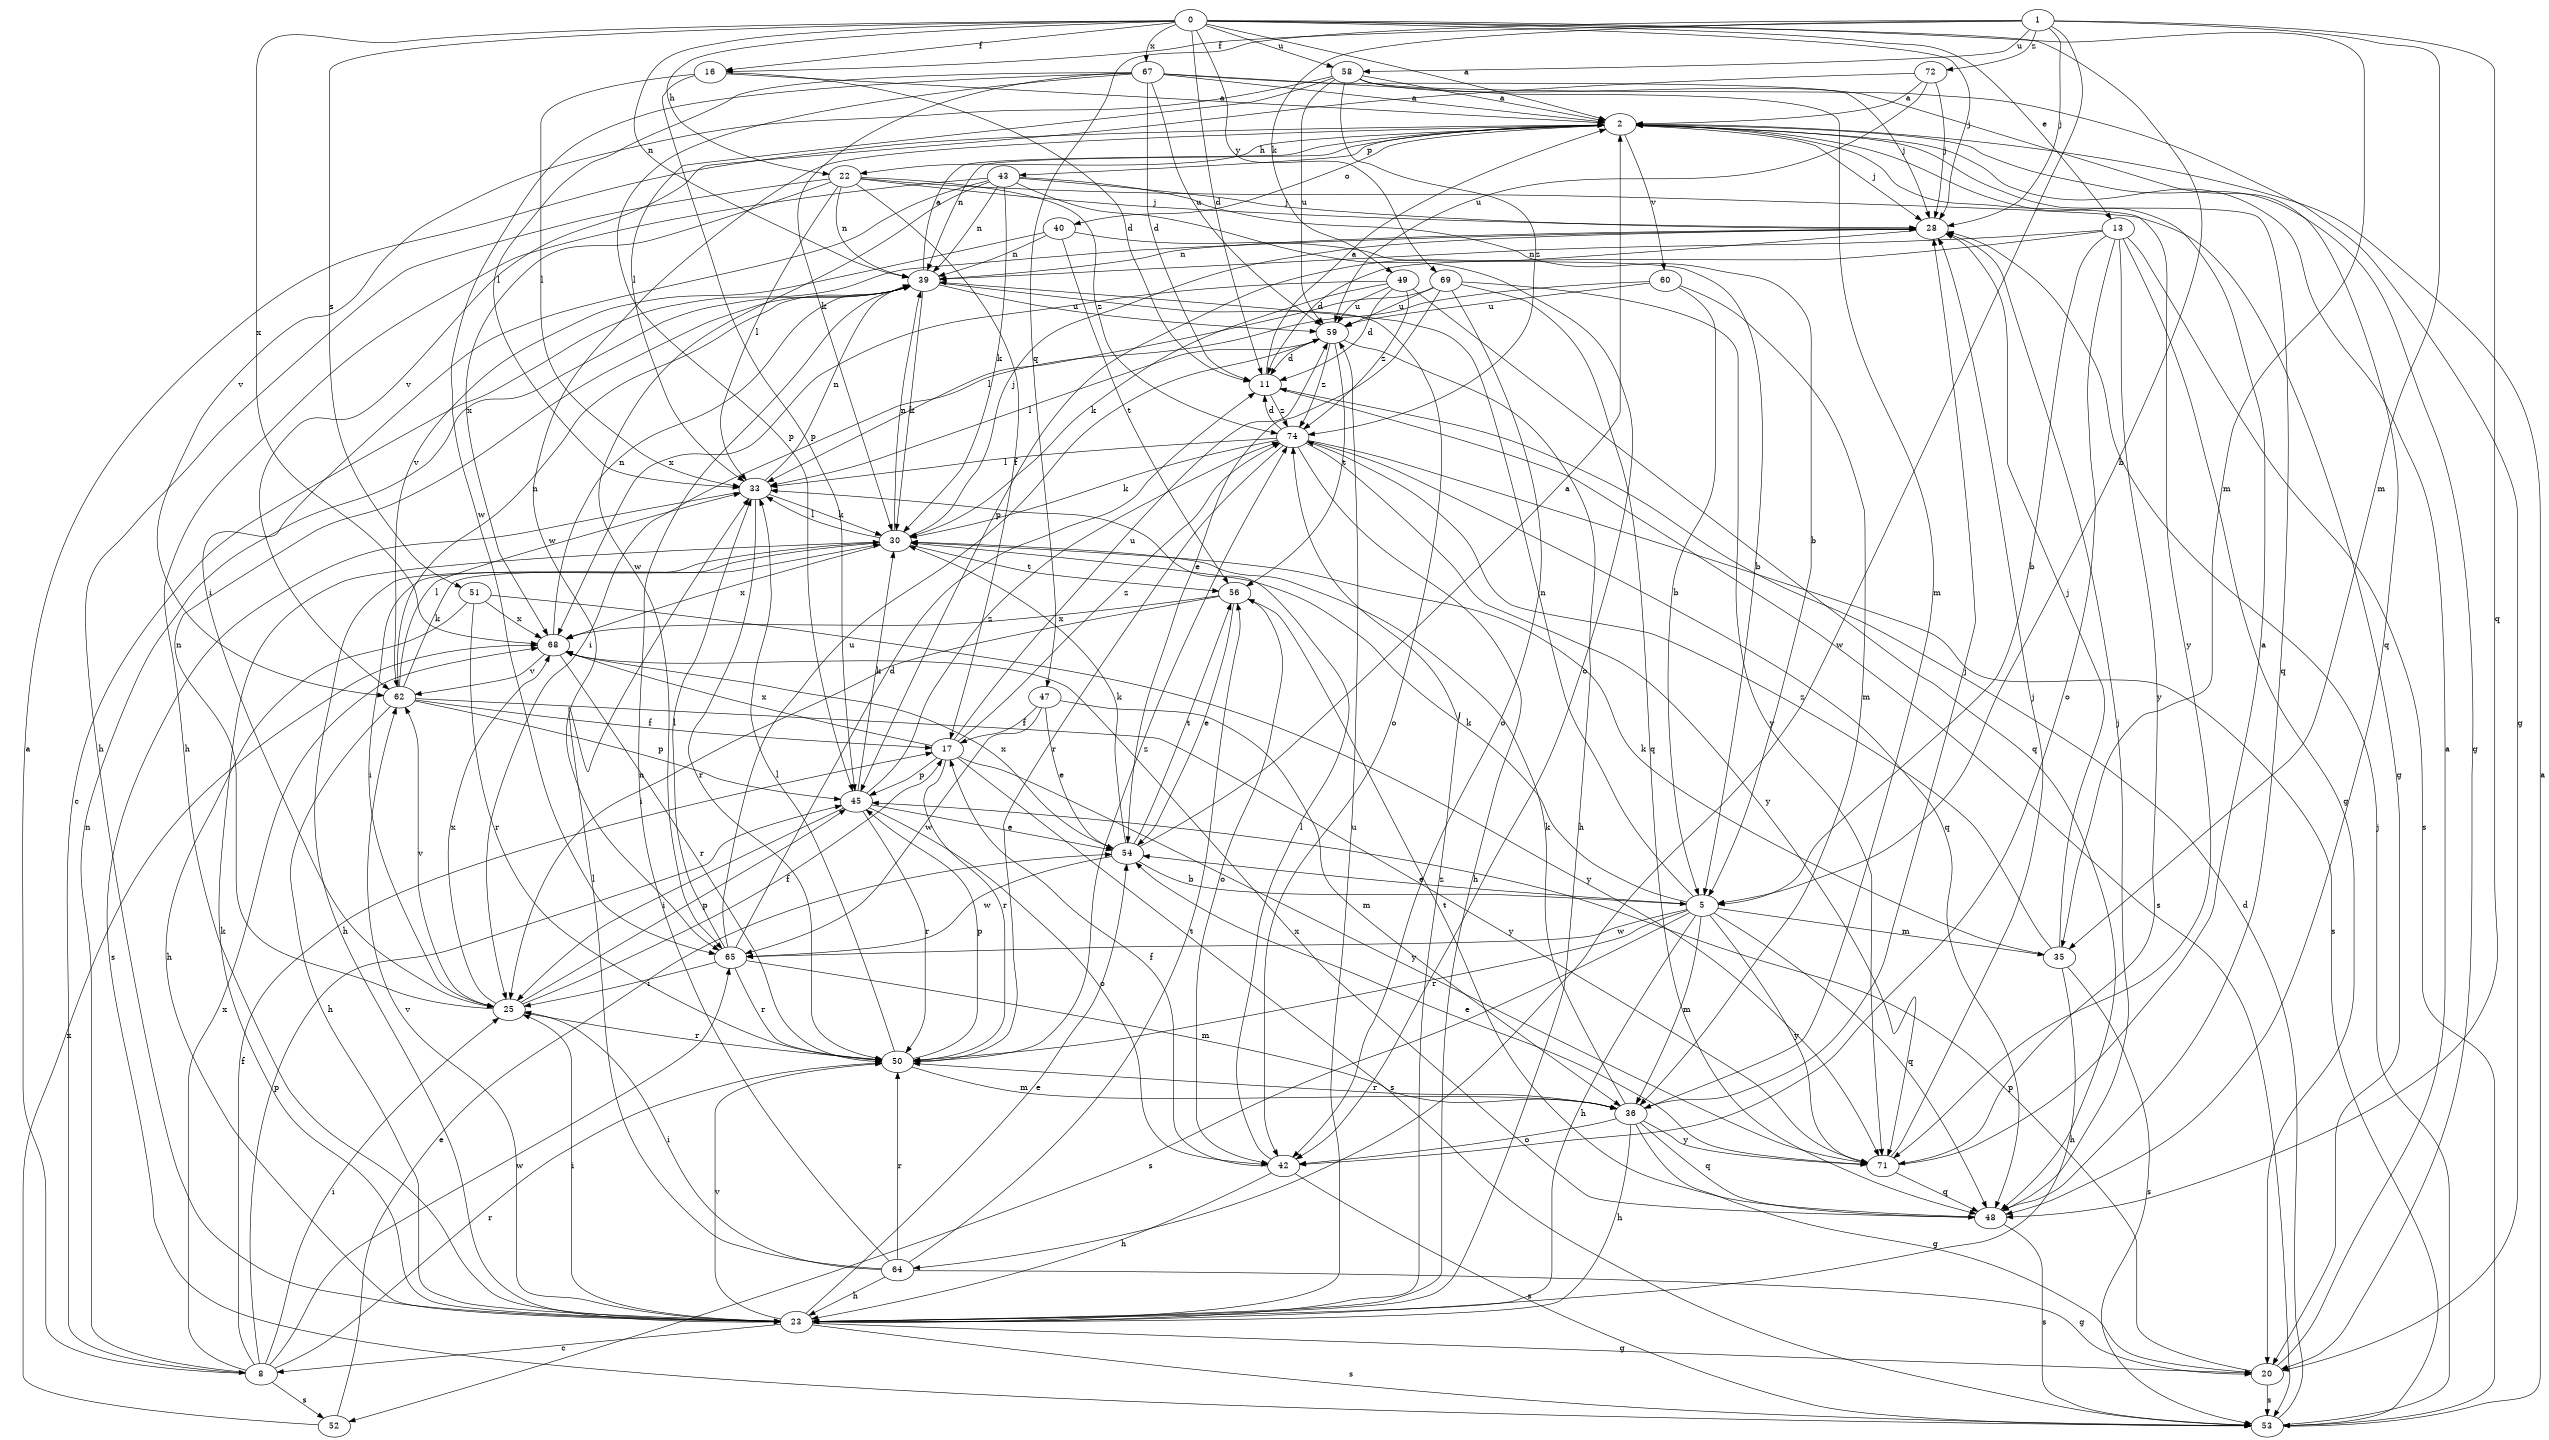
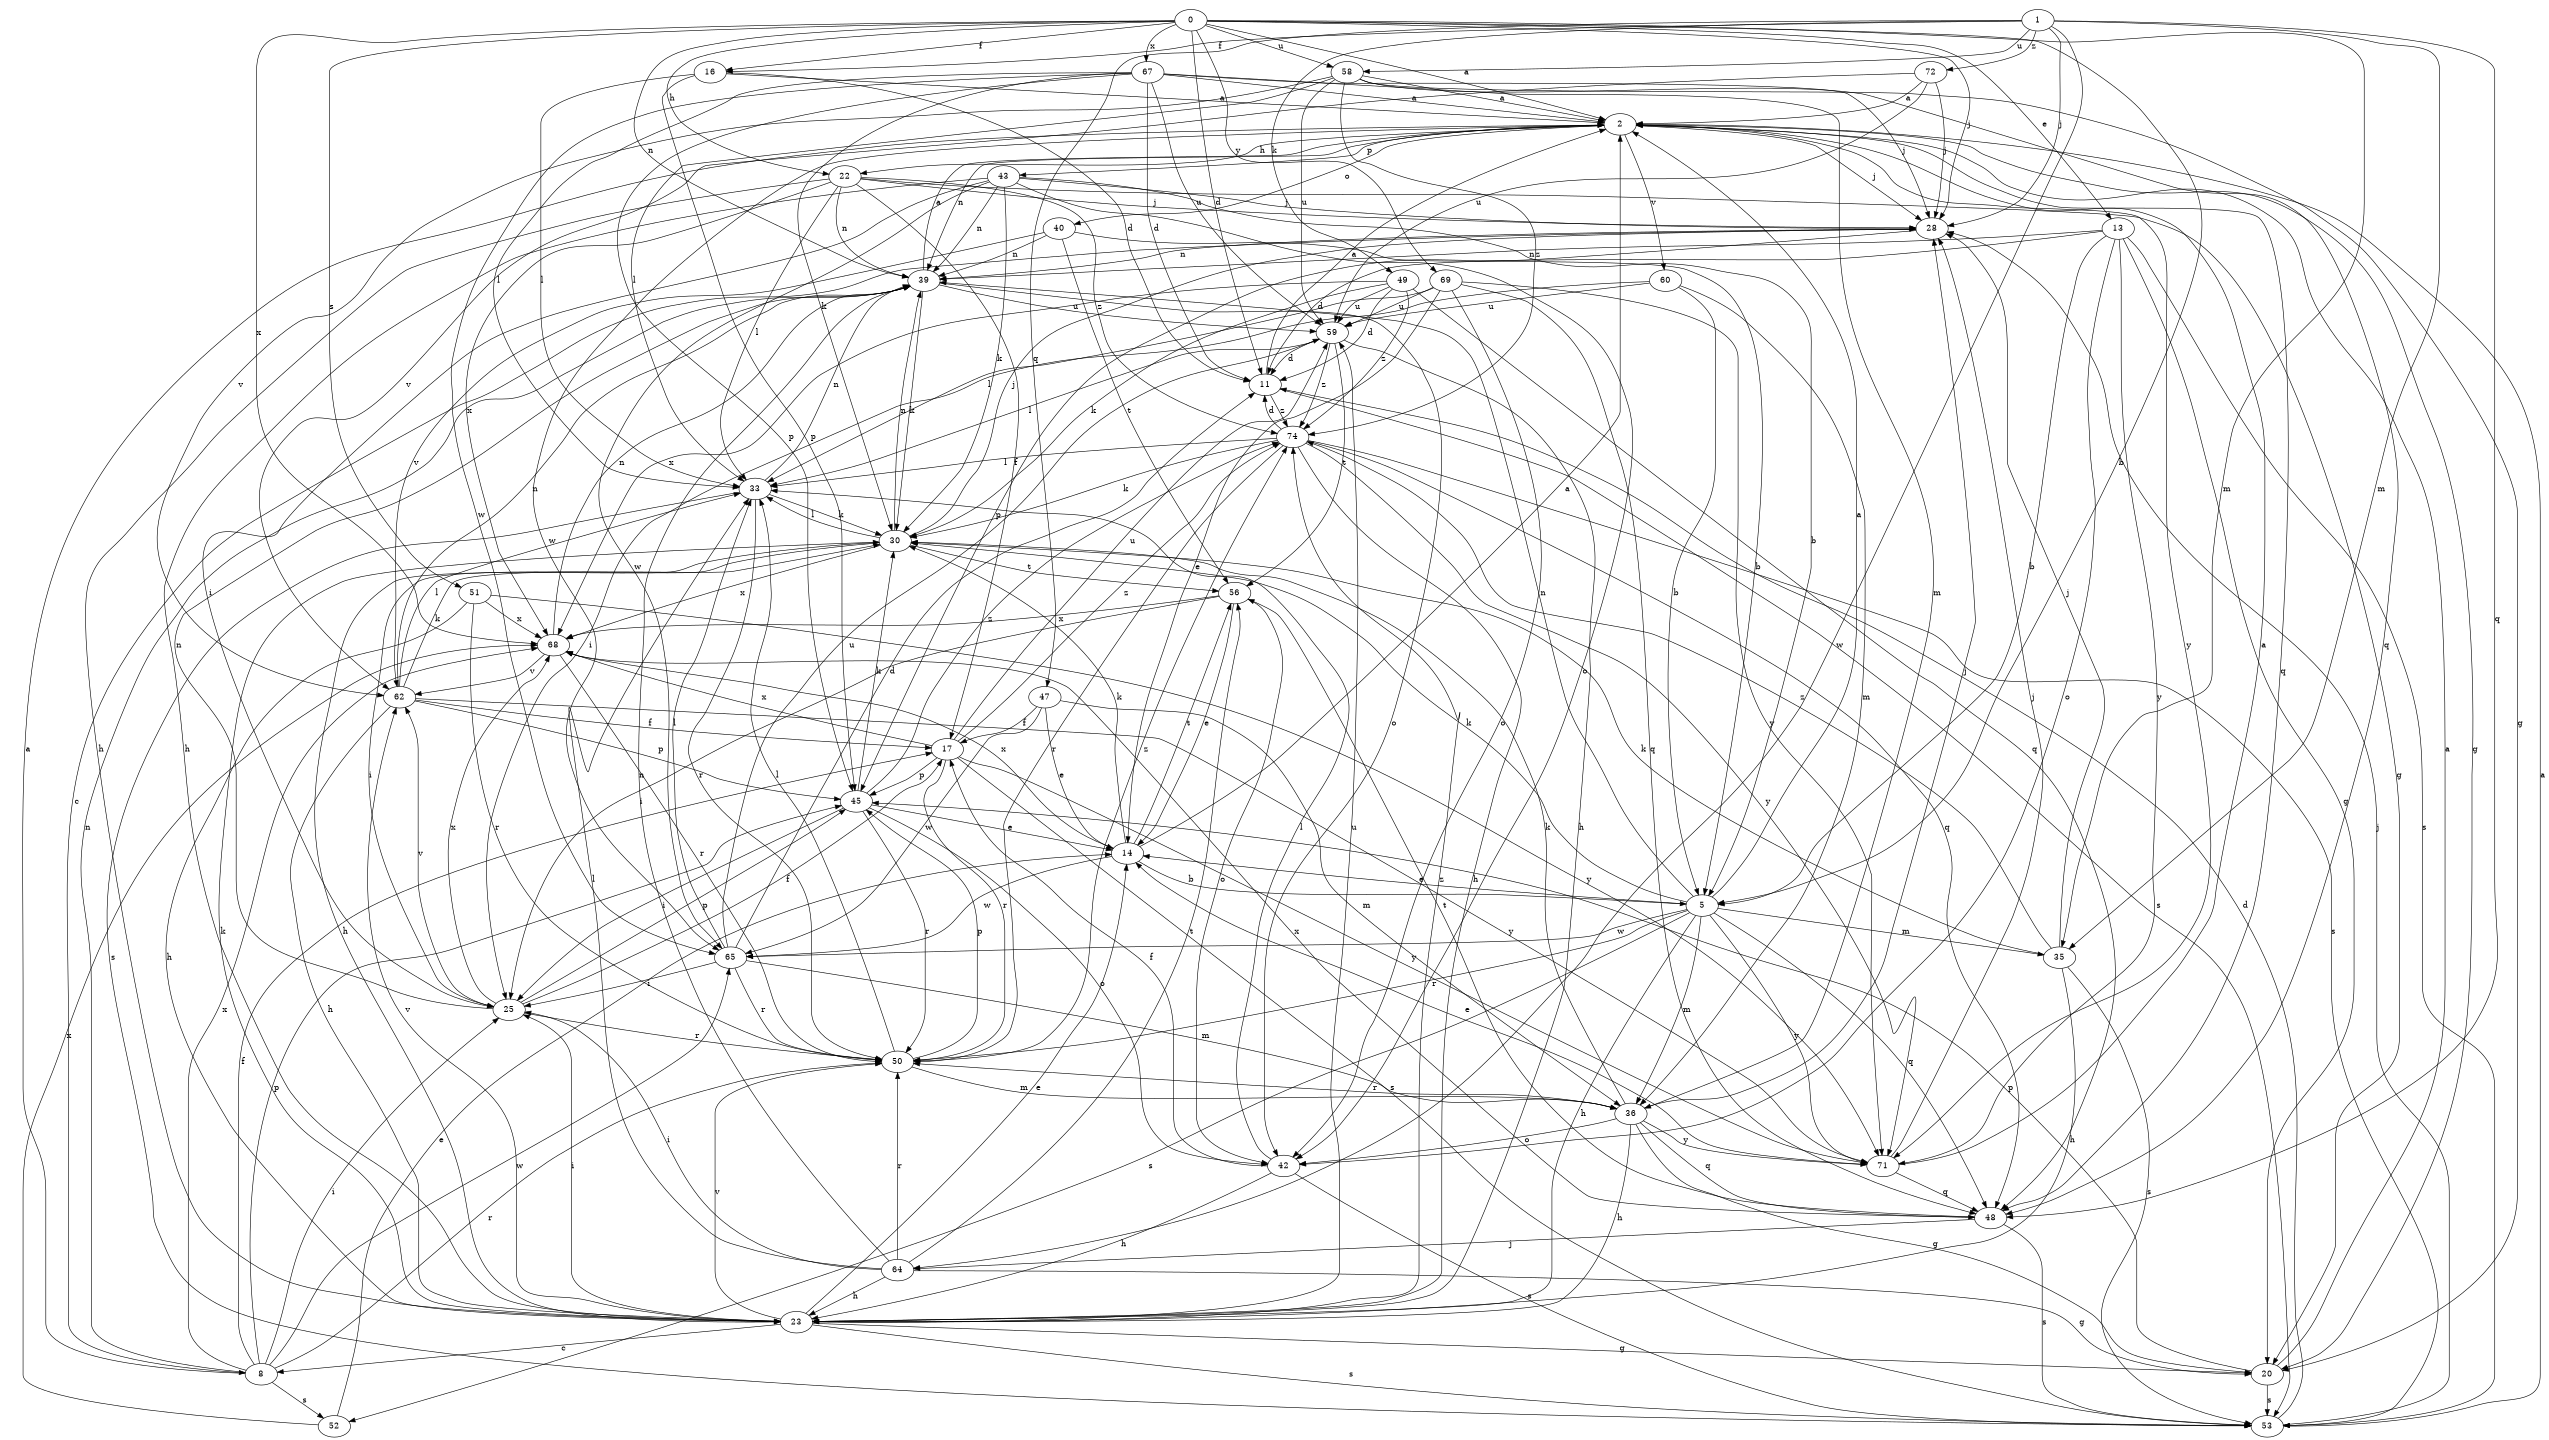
none -> (1857, 513)
(2117, 726) -> (1447, 1244)
(1127, 853) -> (1127, 853)
